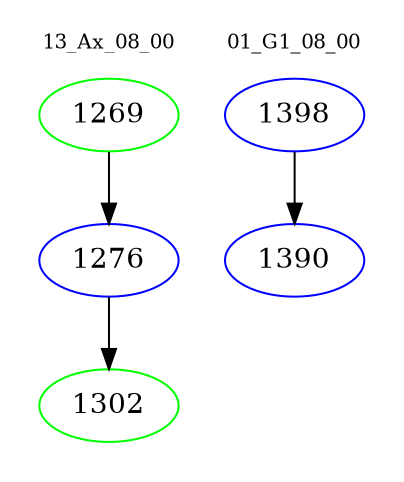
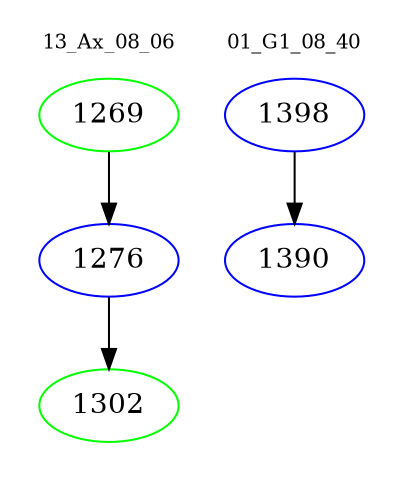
(109, 43) -> (109, 43)
(295, 43) -> (295, 43)
